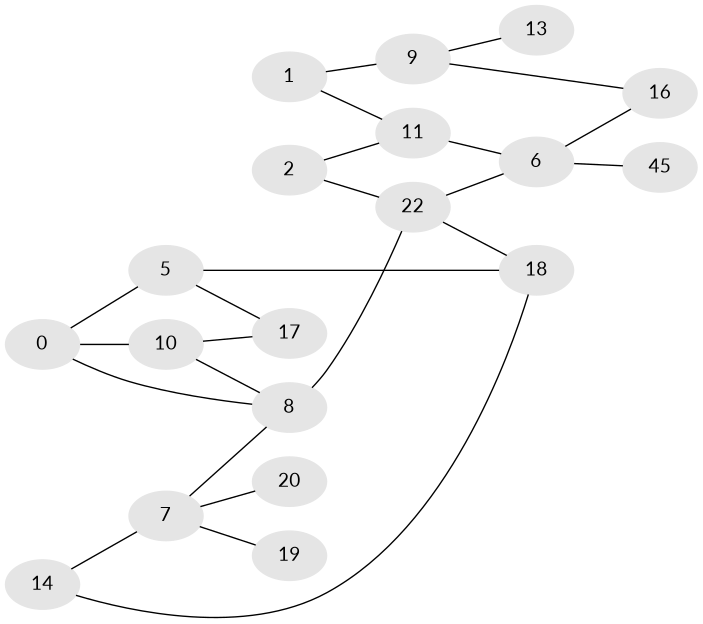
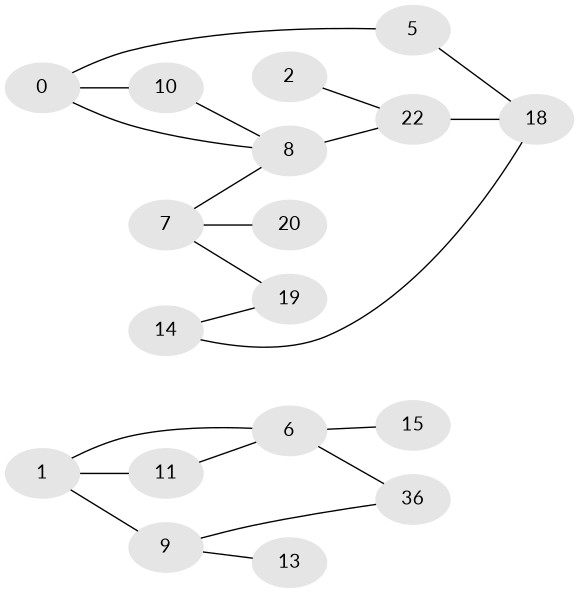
(660, 93) -> (413, 499)
(352, 152) -> none
(660, 167) -> (413, 425)
(475, 185) -> (160, 431)
(290, 333) -> none
(104, 550) -> (228, 315)
